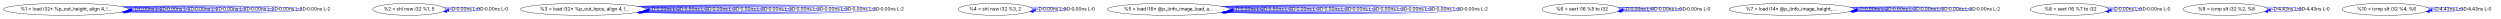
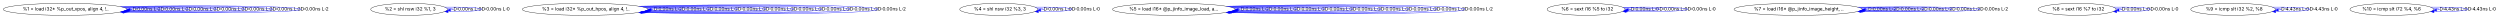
(66, 9) -> (65, 9)
(409, 9) -> (409, 9)
(995, 9) -> (999, 9)
(1792, 9) -> (1798, 9)
(2386, 9) -> (2392, 9)
